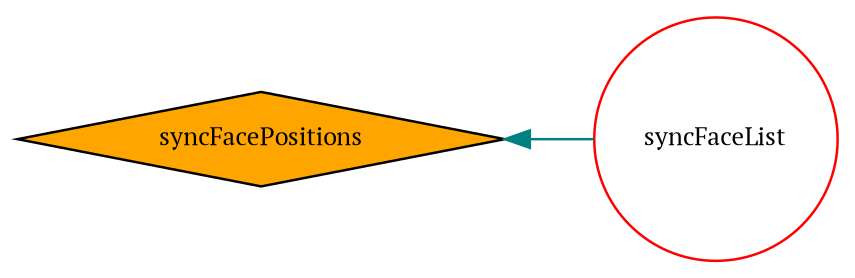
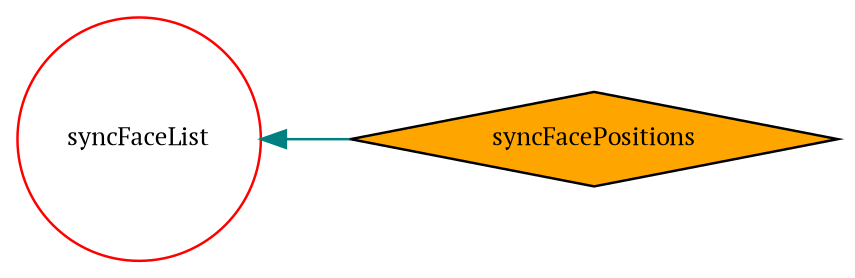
(562, 139) -> (318, 139)
